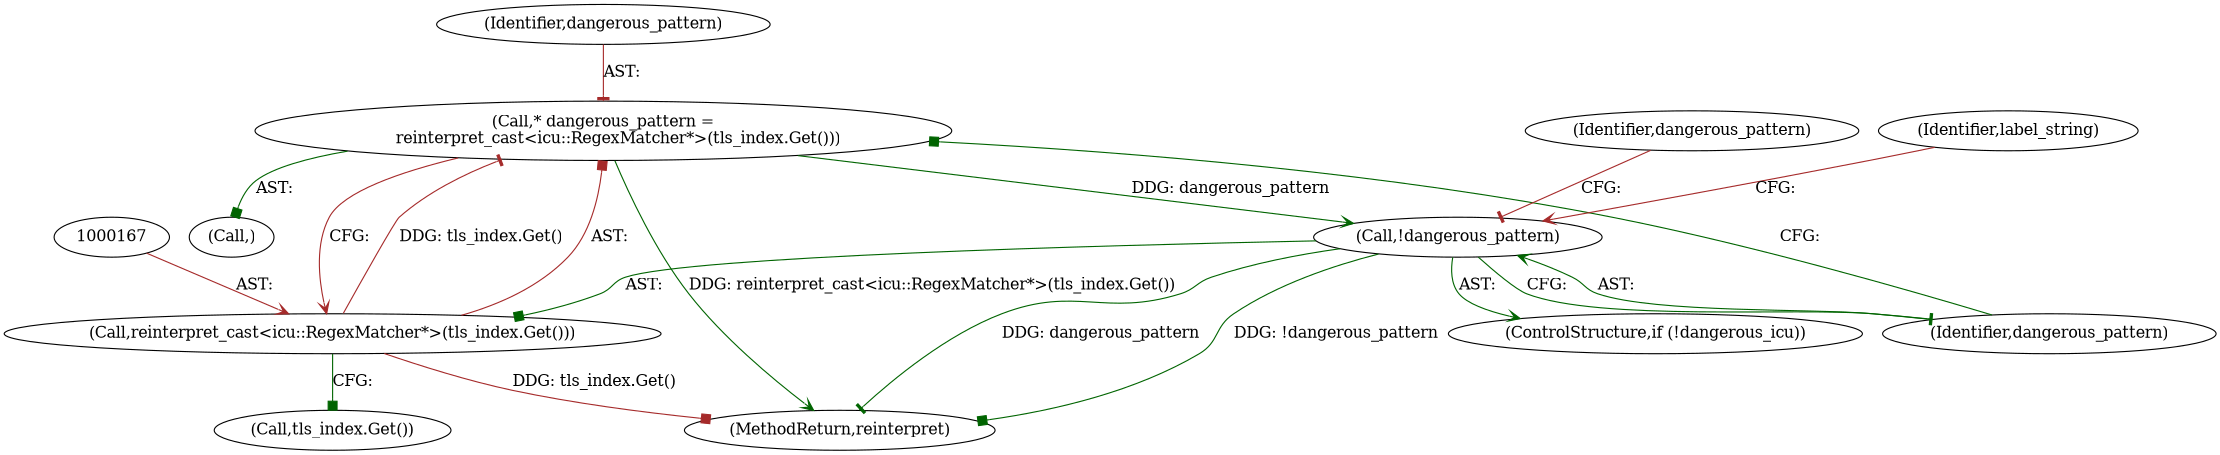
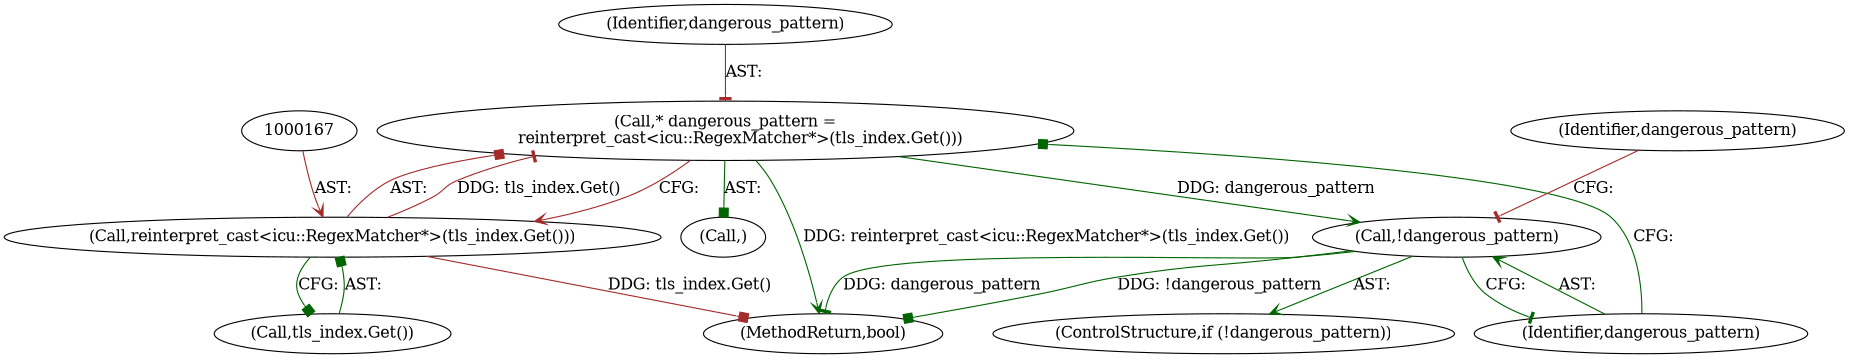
(2008, 131) -> none
(916, 253) -> (344, 291)
(1655, 334) -> (1224, 334)
(840, 430) -> (823, 334)
